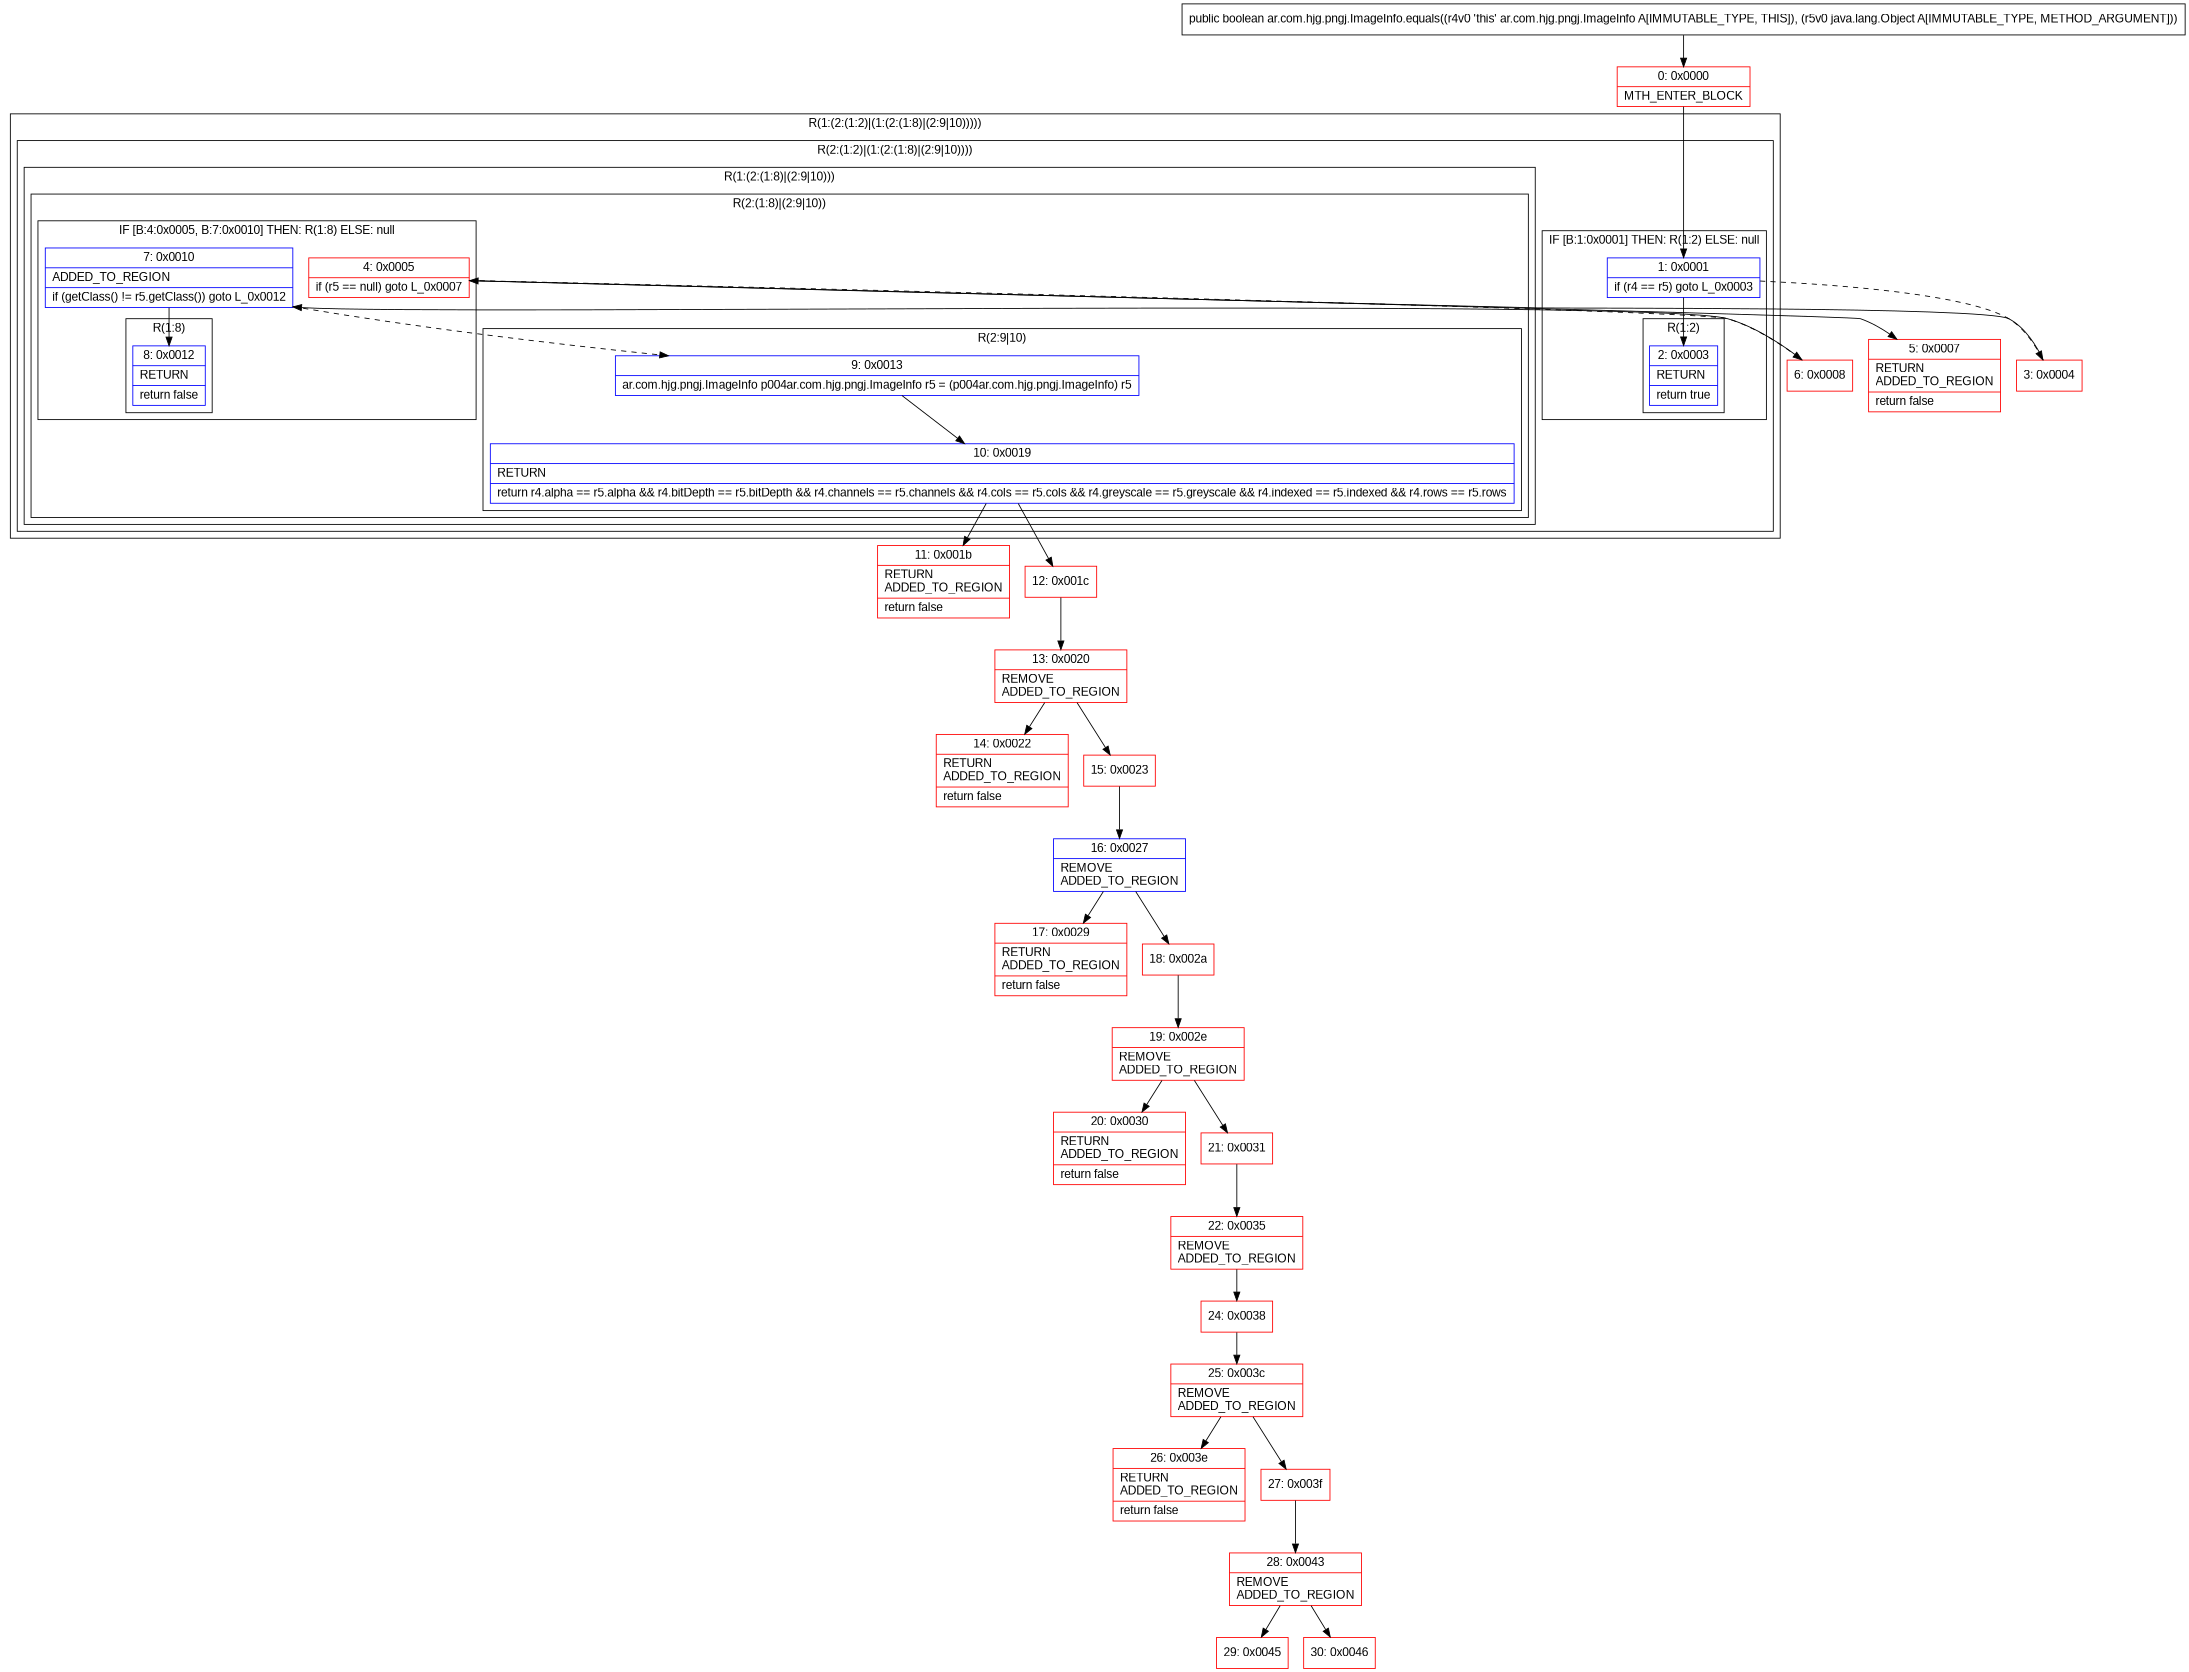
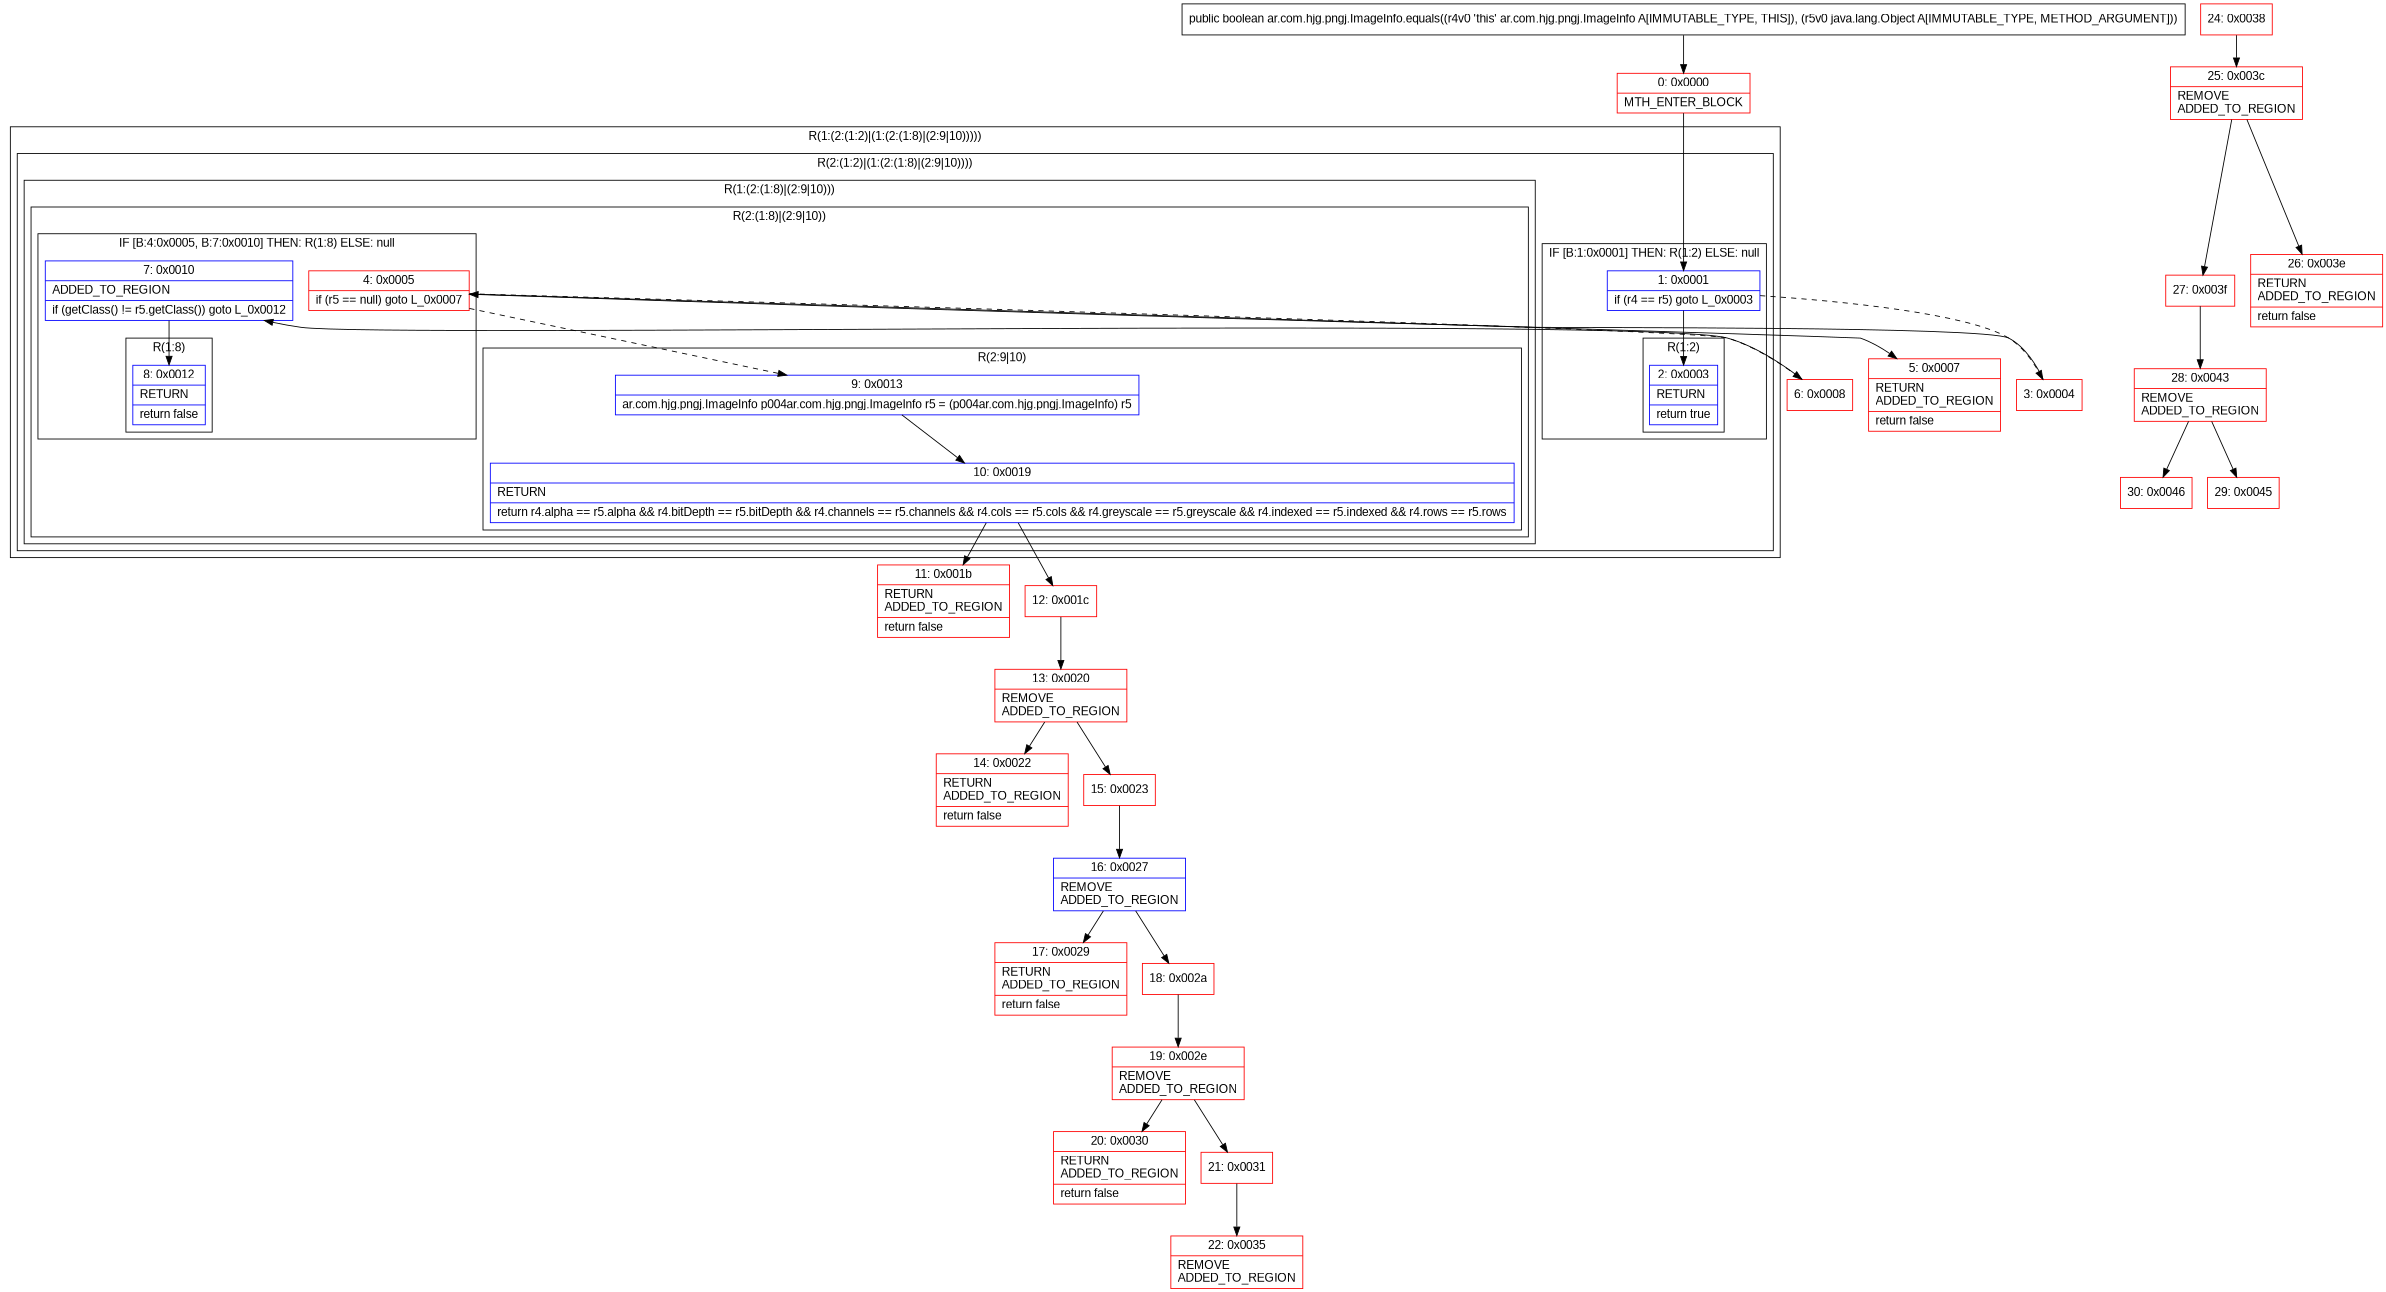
(467, 332) -> (624, 341)
(1237, 1281) -> none
